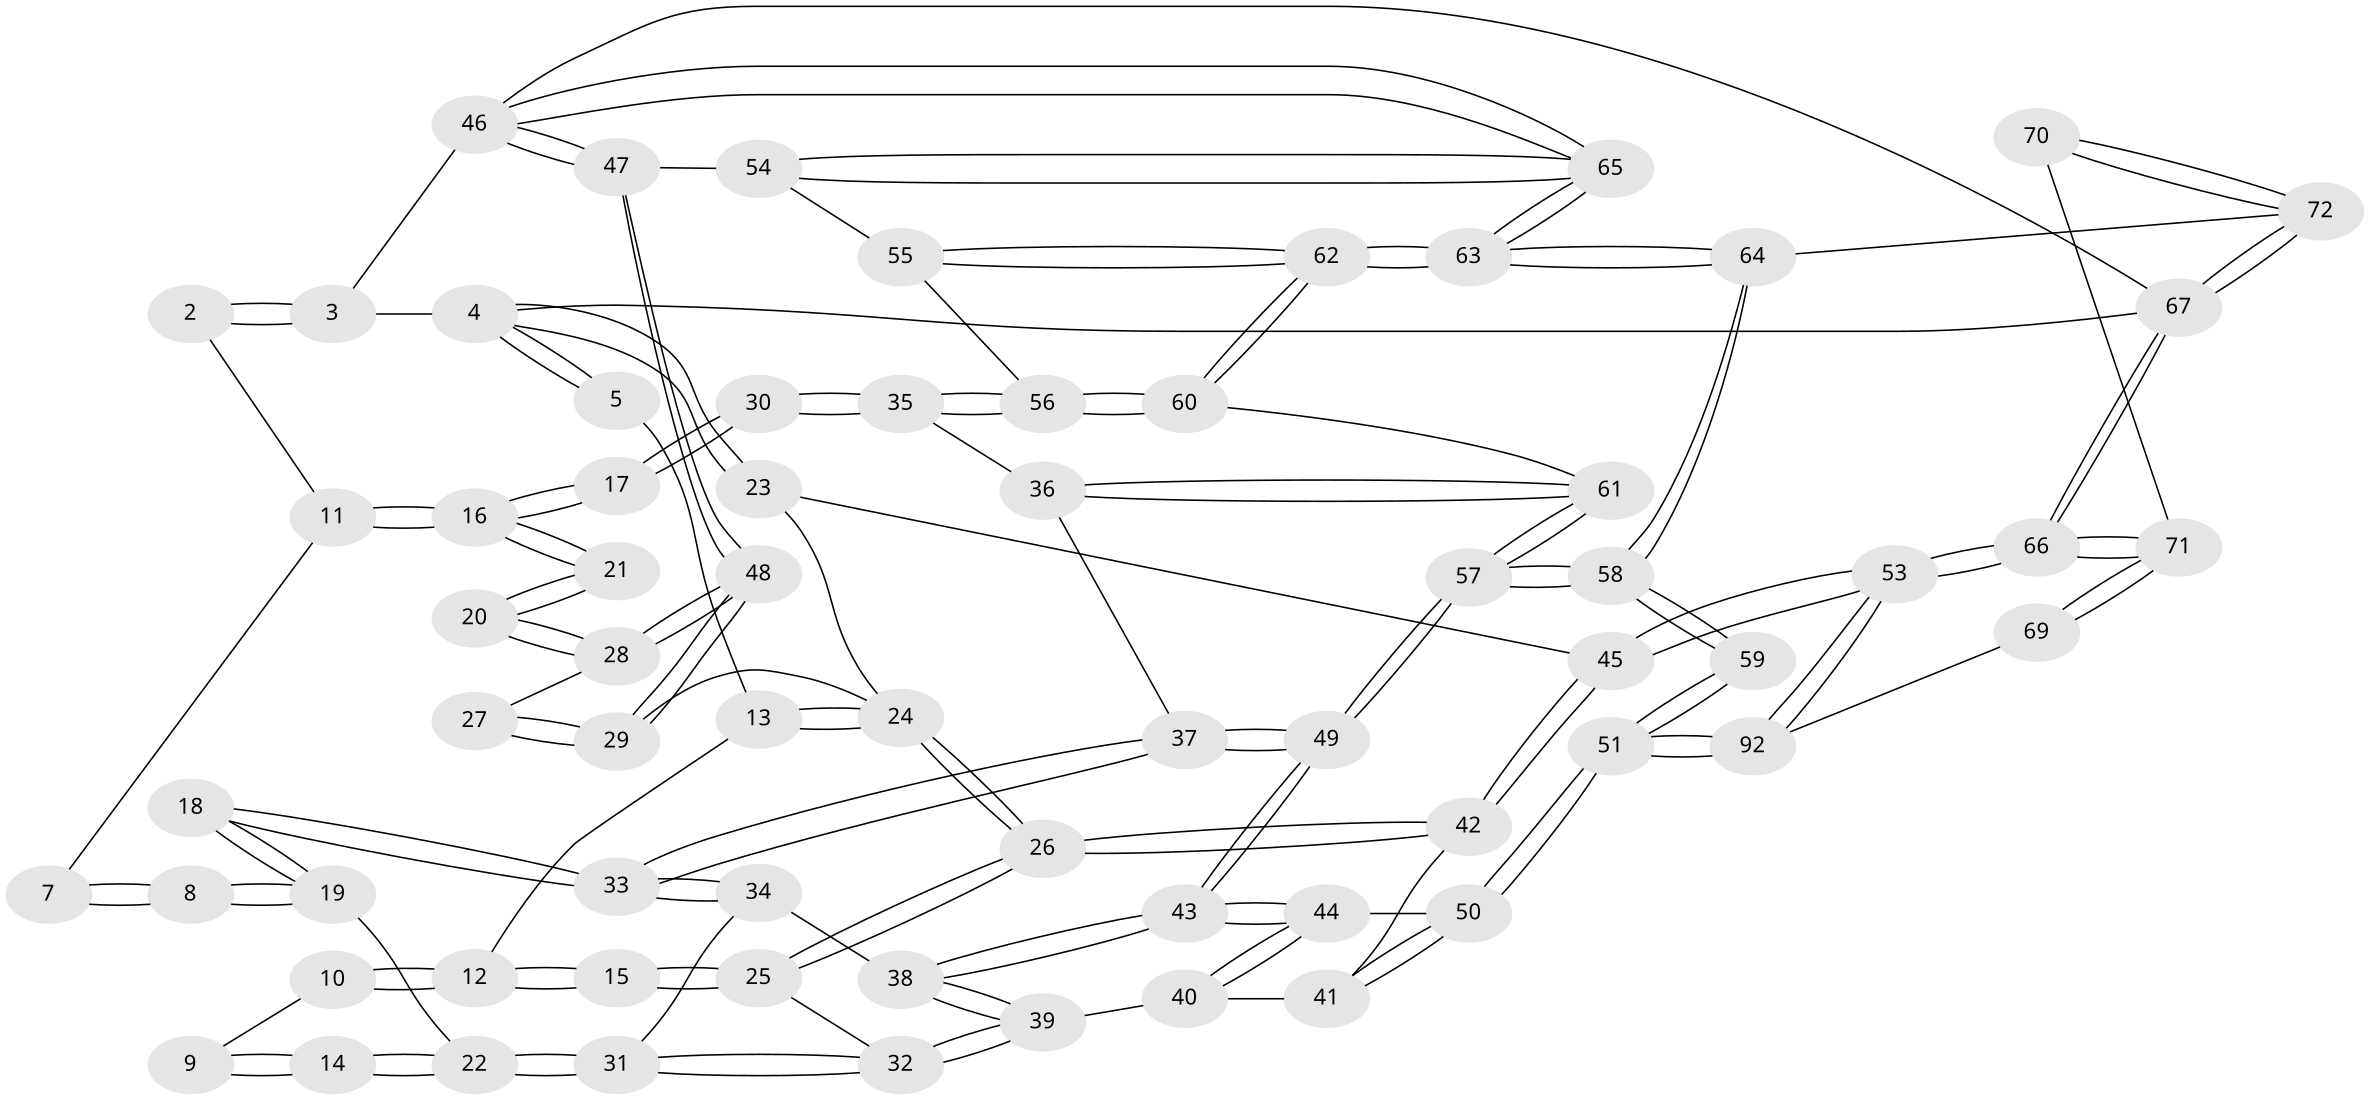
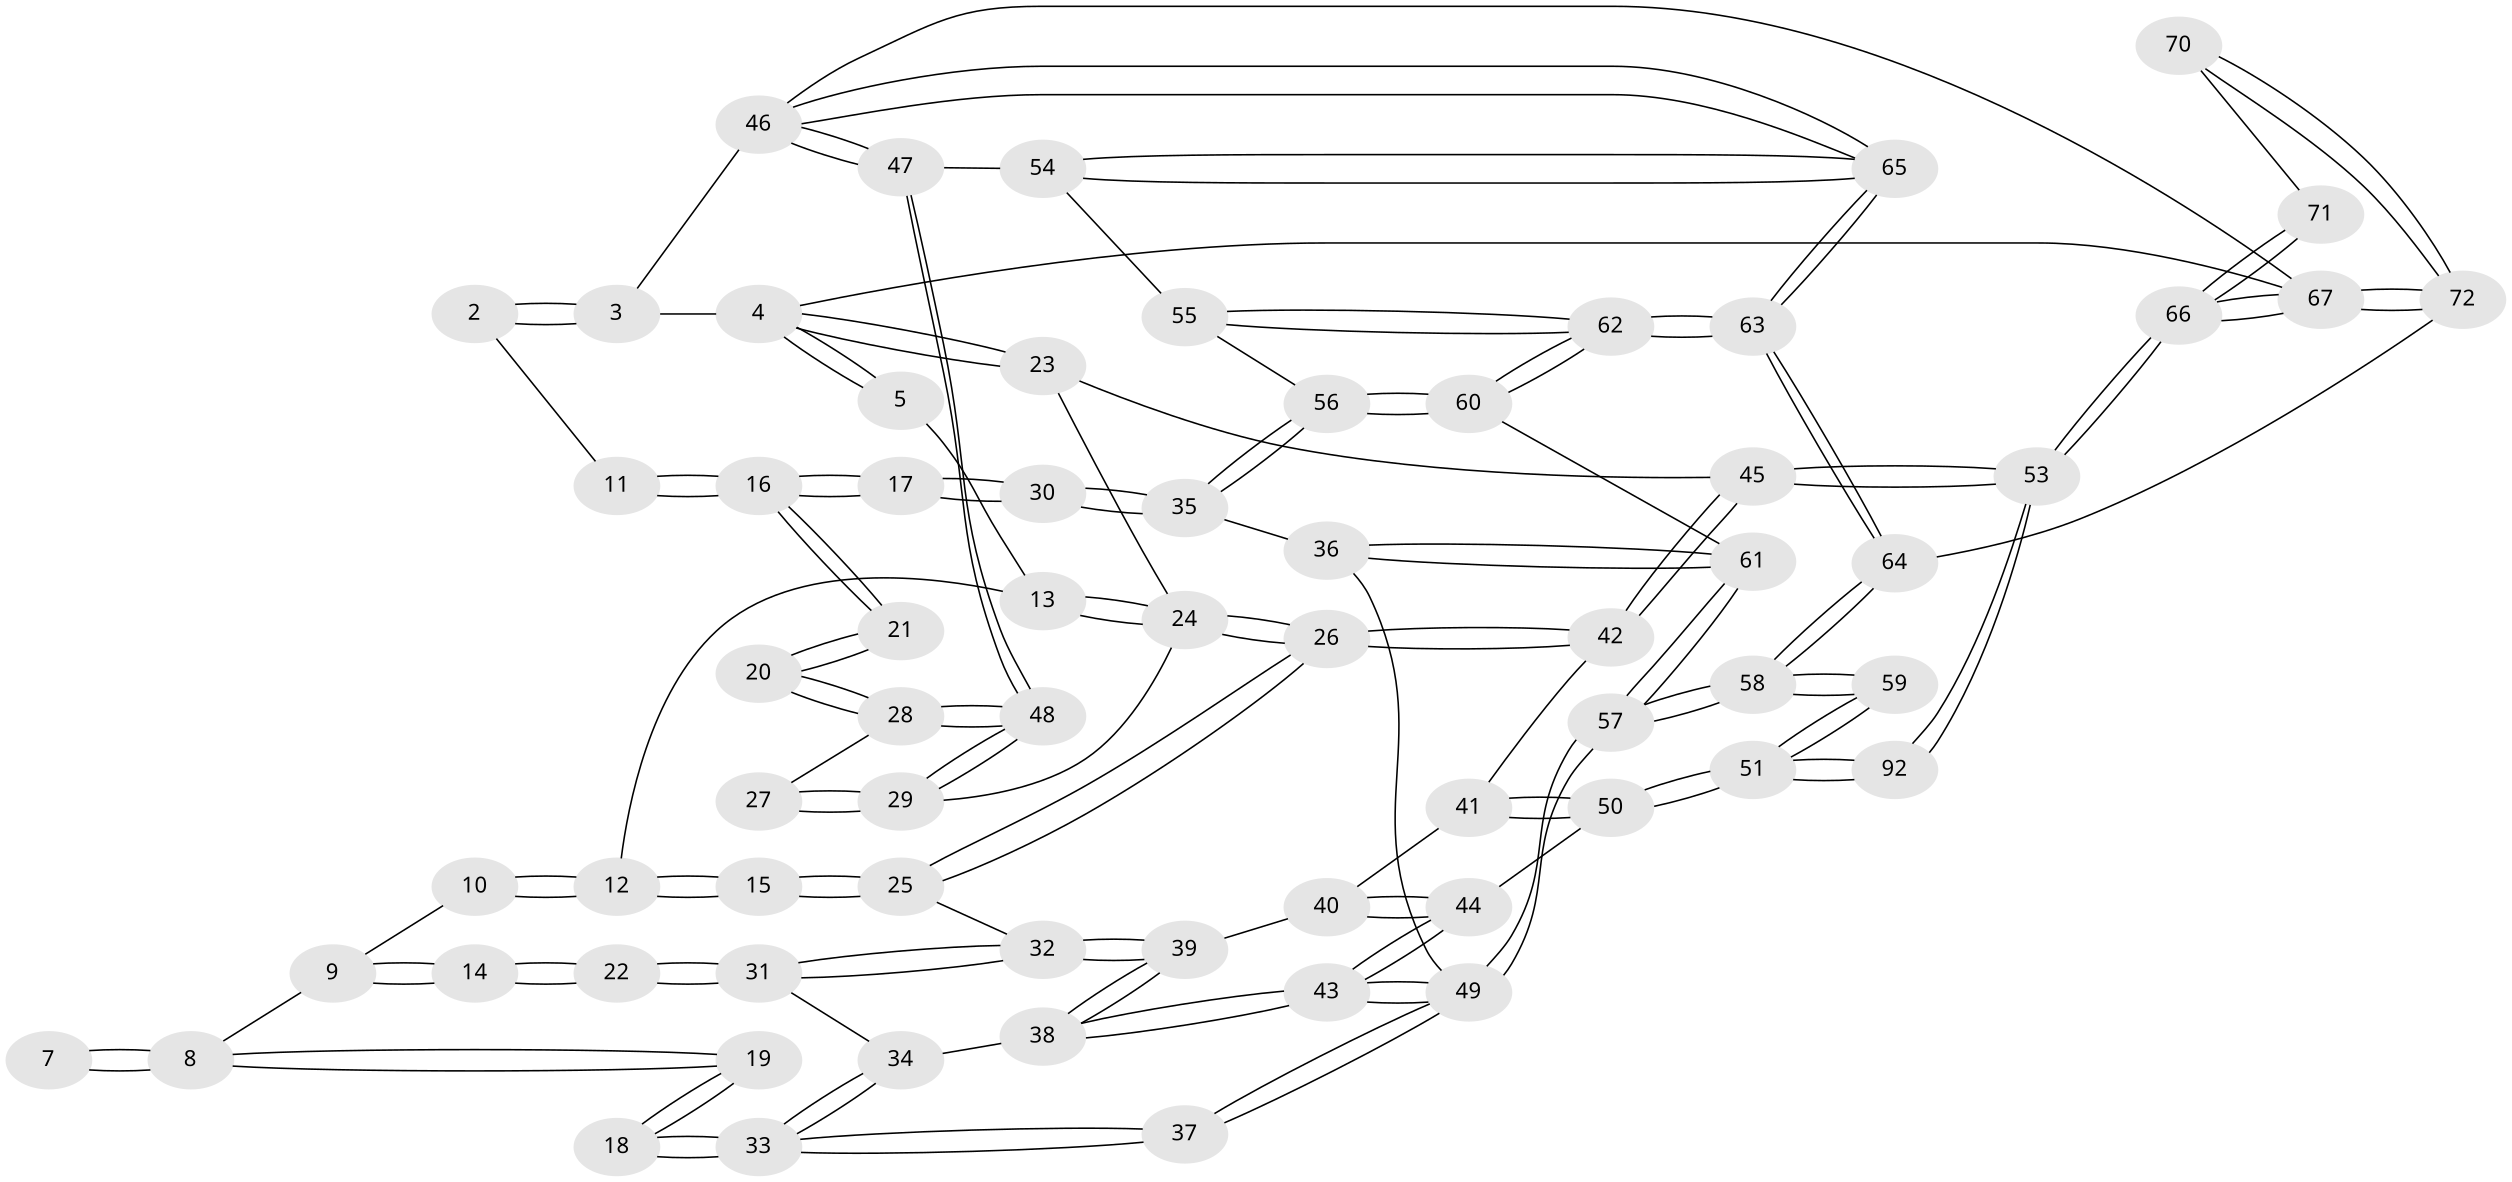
(1114, 615) -> (1397, 772)
(2037, 633) -> none
(191, 706) -> none
(404, 979) -> none
none -> (262, 1017)
